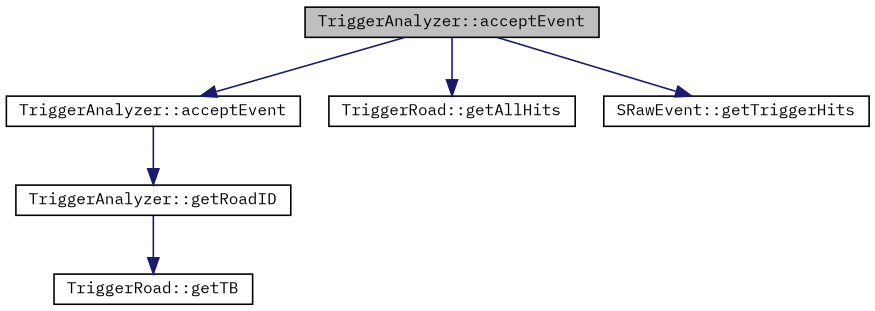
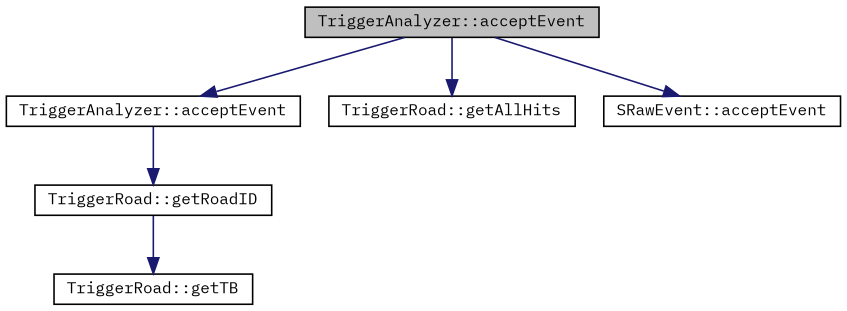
(736, 111) -> (722, 111)
(153, 200) -> (153, 200)
